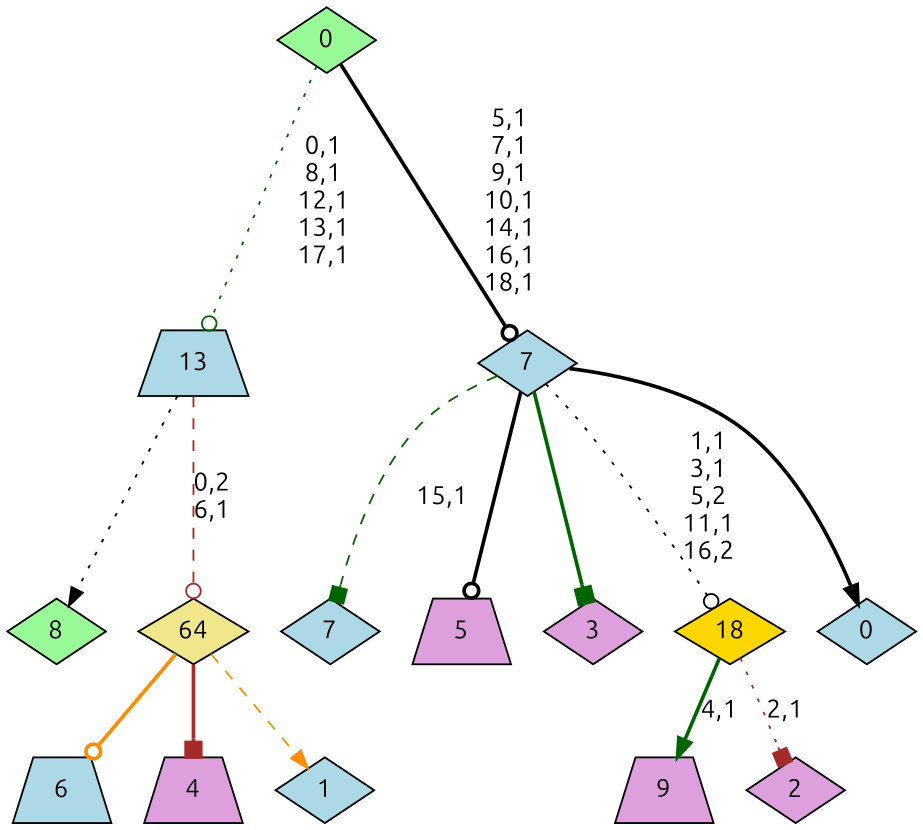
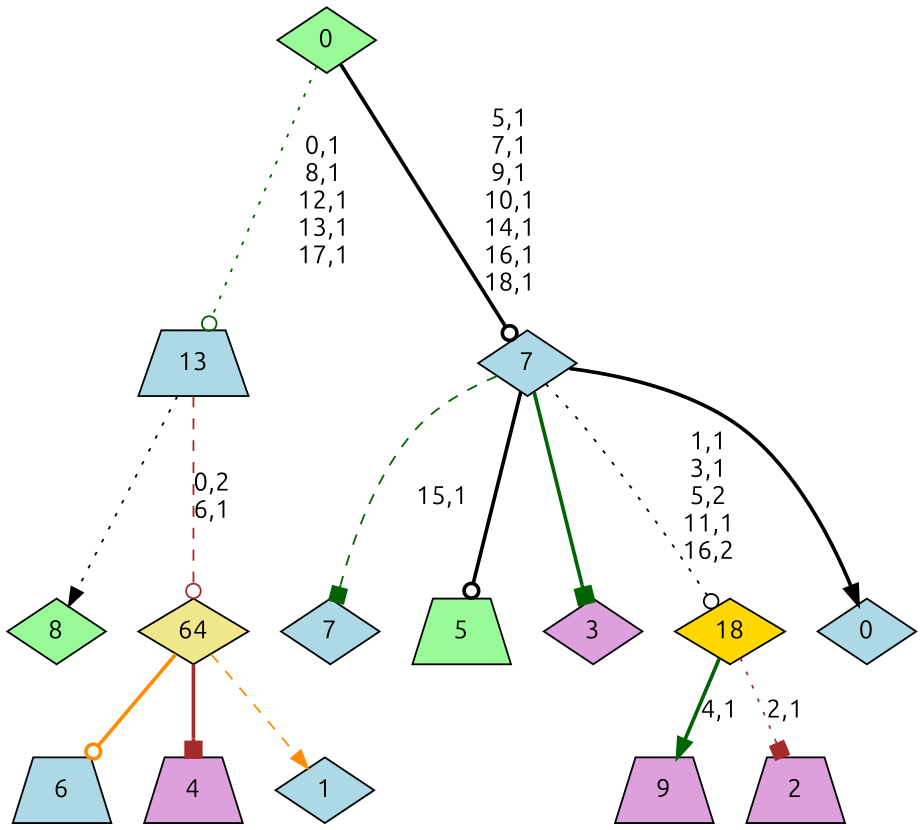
(462, 631) -> (462, 631)
(796, 790) -> (796, 790)
